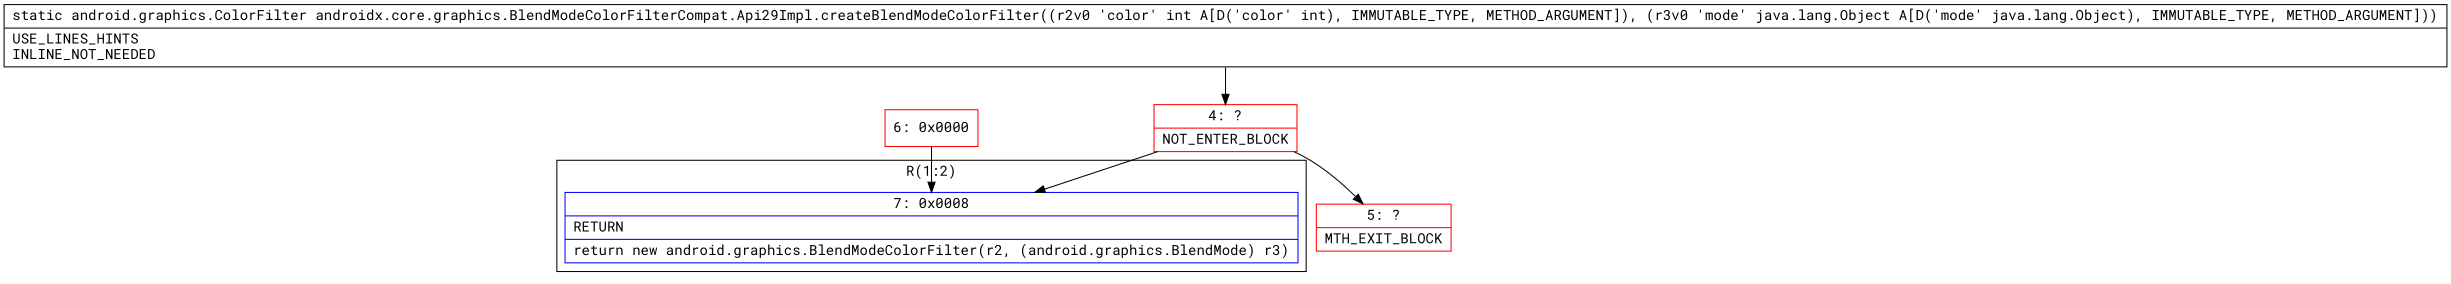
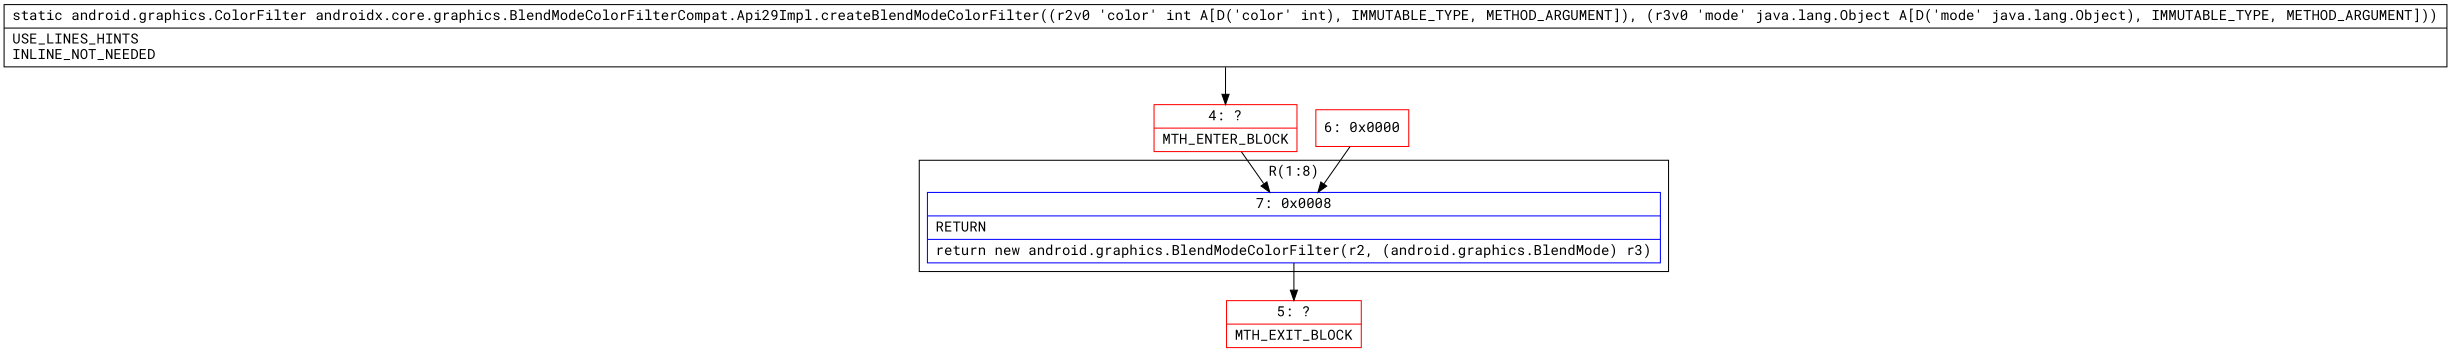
(1226, 139) -> (1226, 139)
(1327, 171) -> (1294, 278)
(932, 172) -> (1294, 172)
